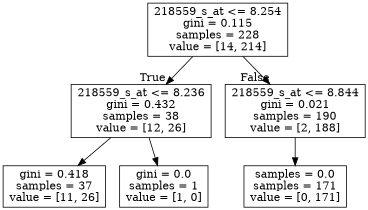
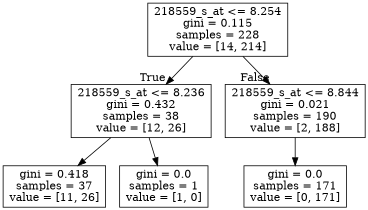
(295, 186) -> (295, 186)
